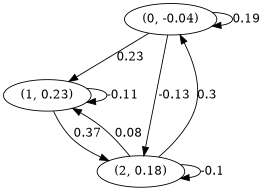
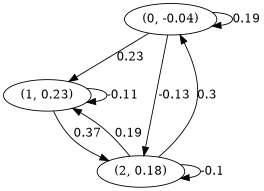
(129, 133) -> (129, 133)
